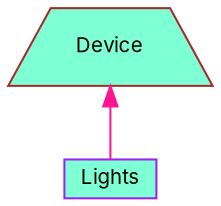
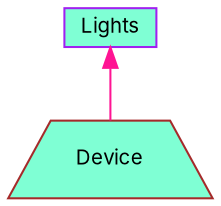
(110, 133) -> (110, 94)
